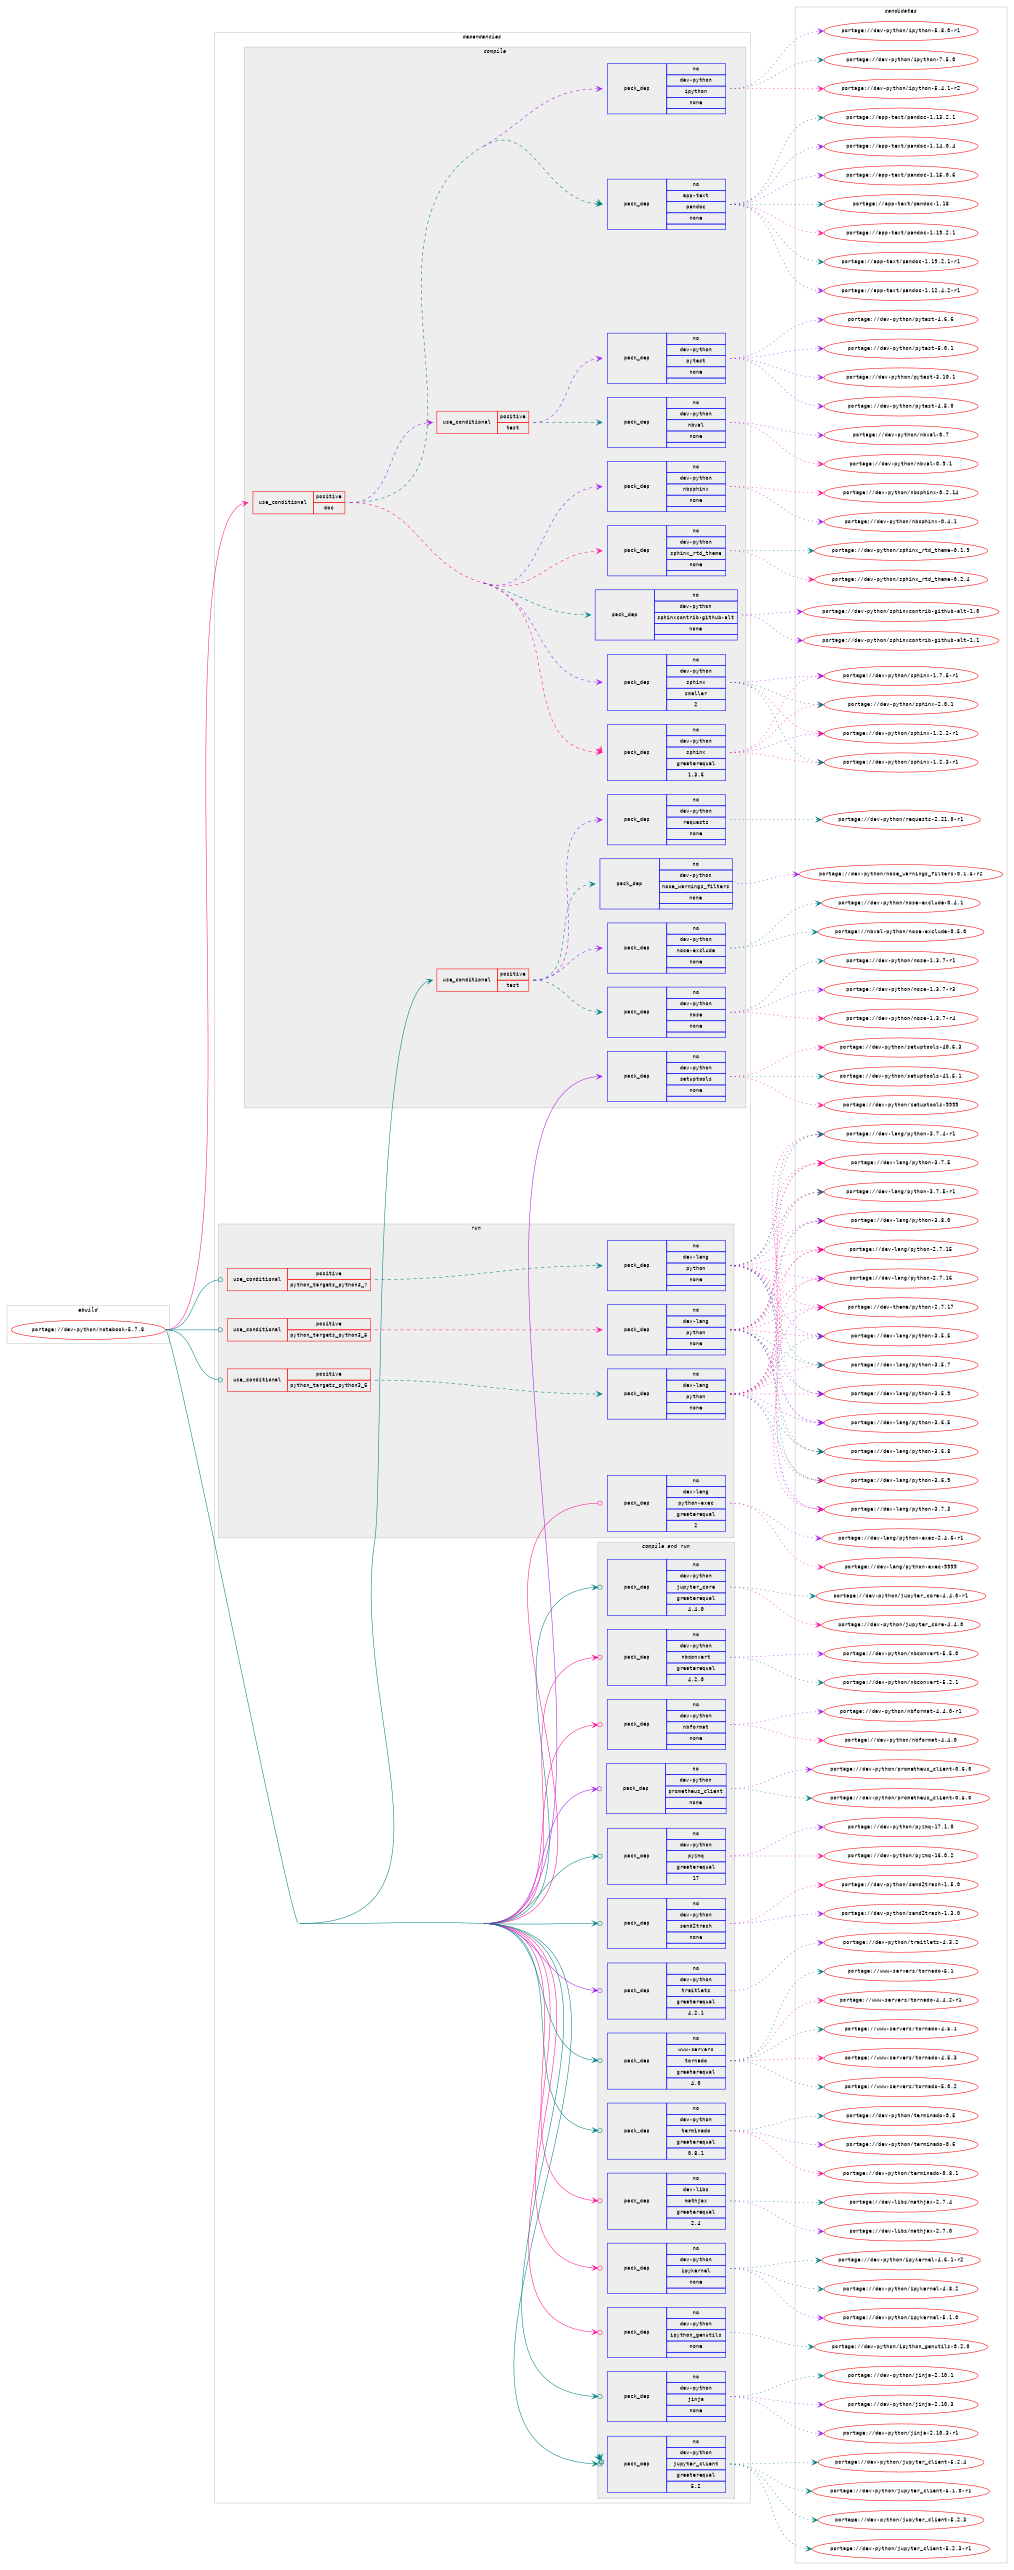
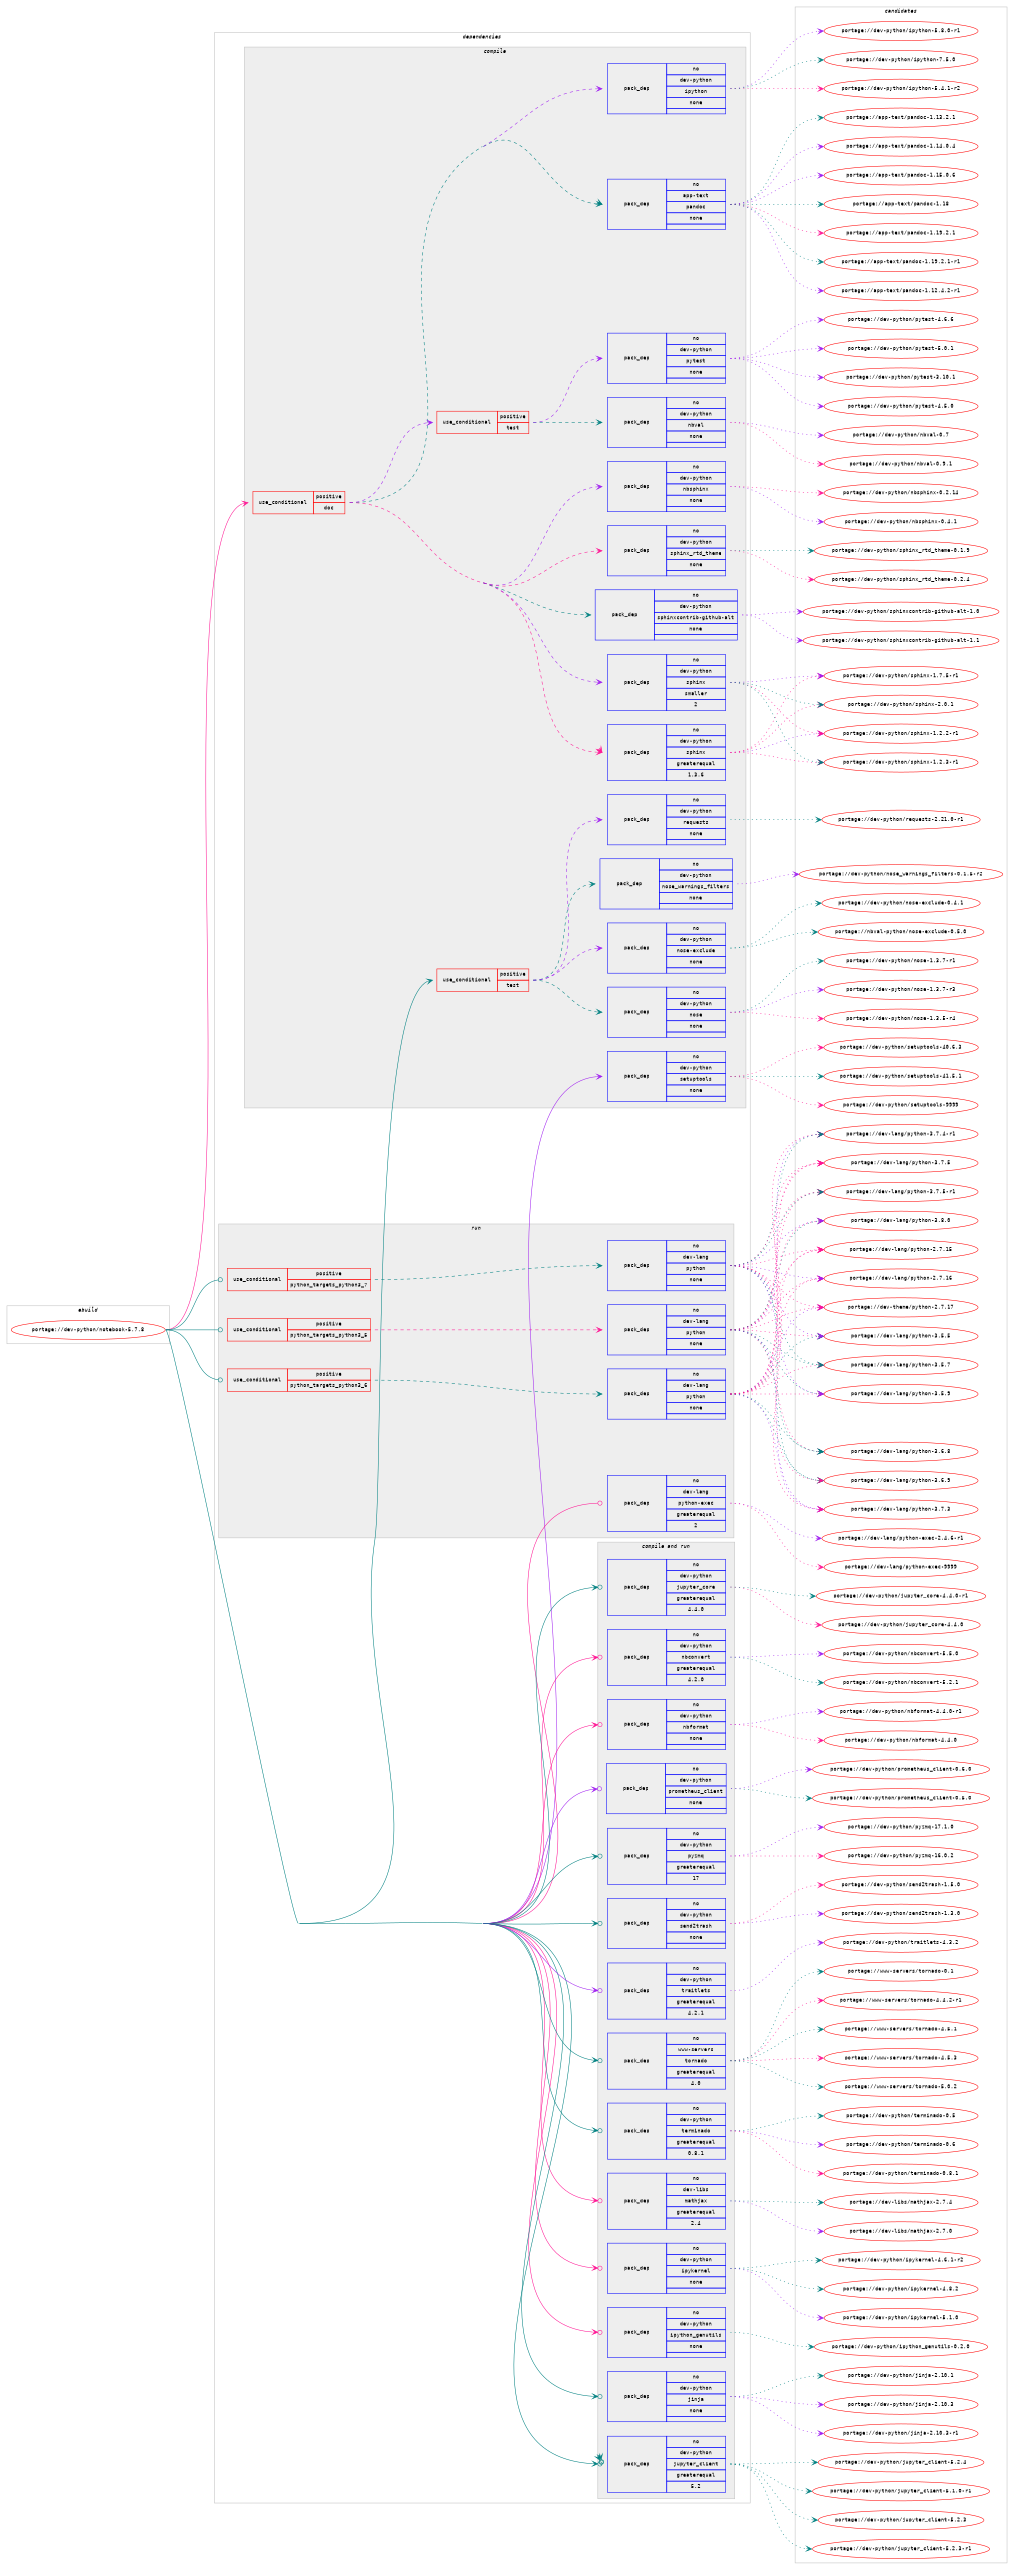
(901, 1019) -> (901, 1019)
(901, 1423) -> none
(901, 1972) -> (901, 1972)
